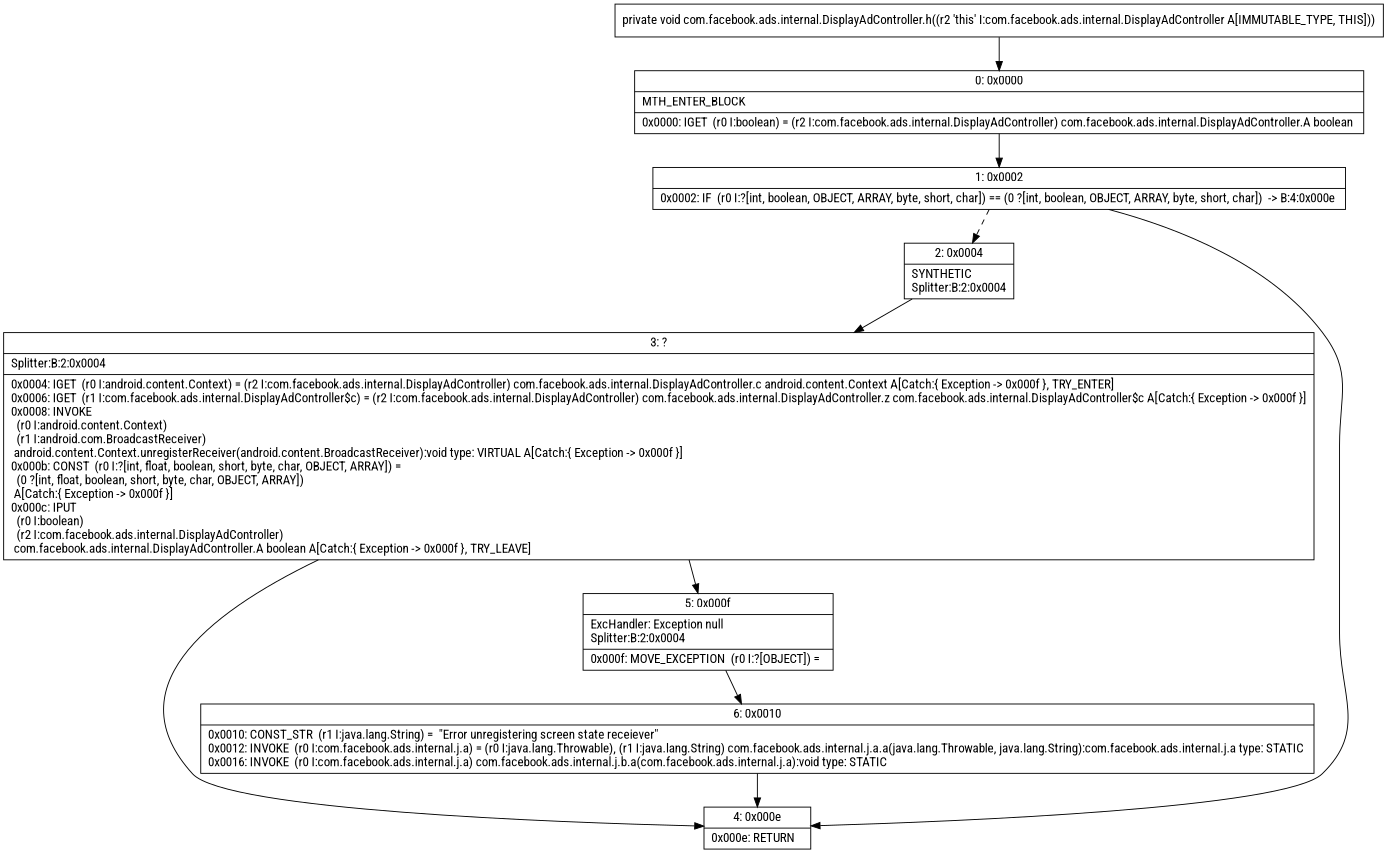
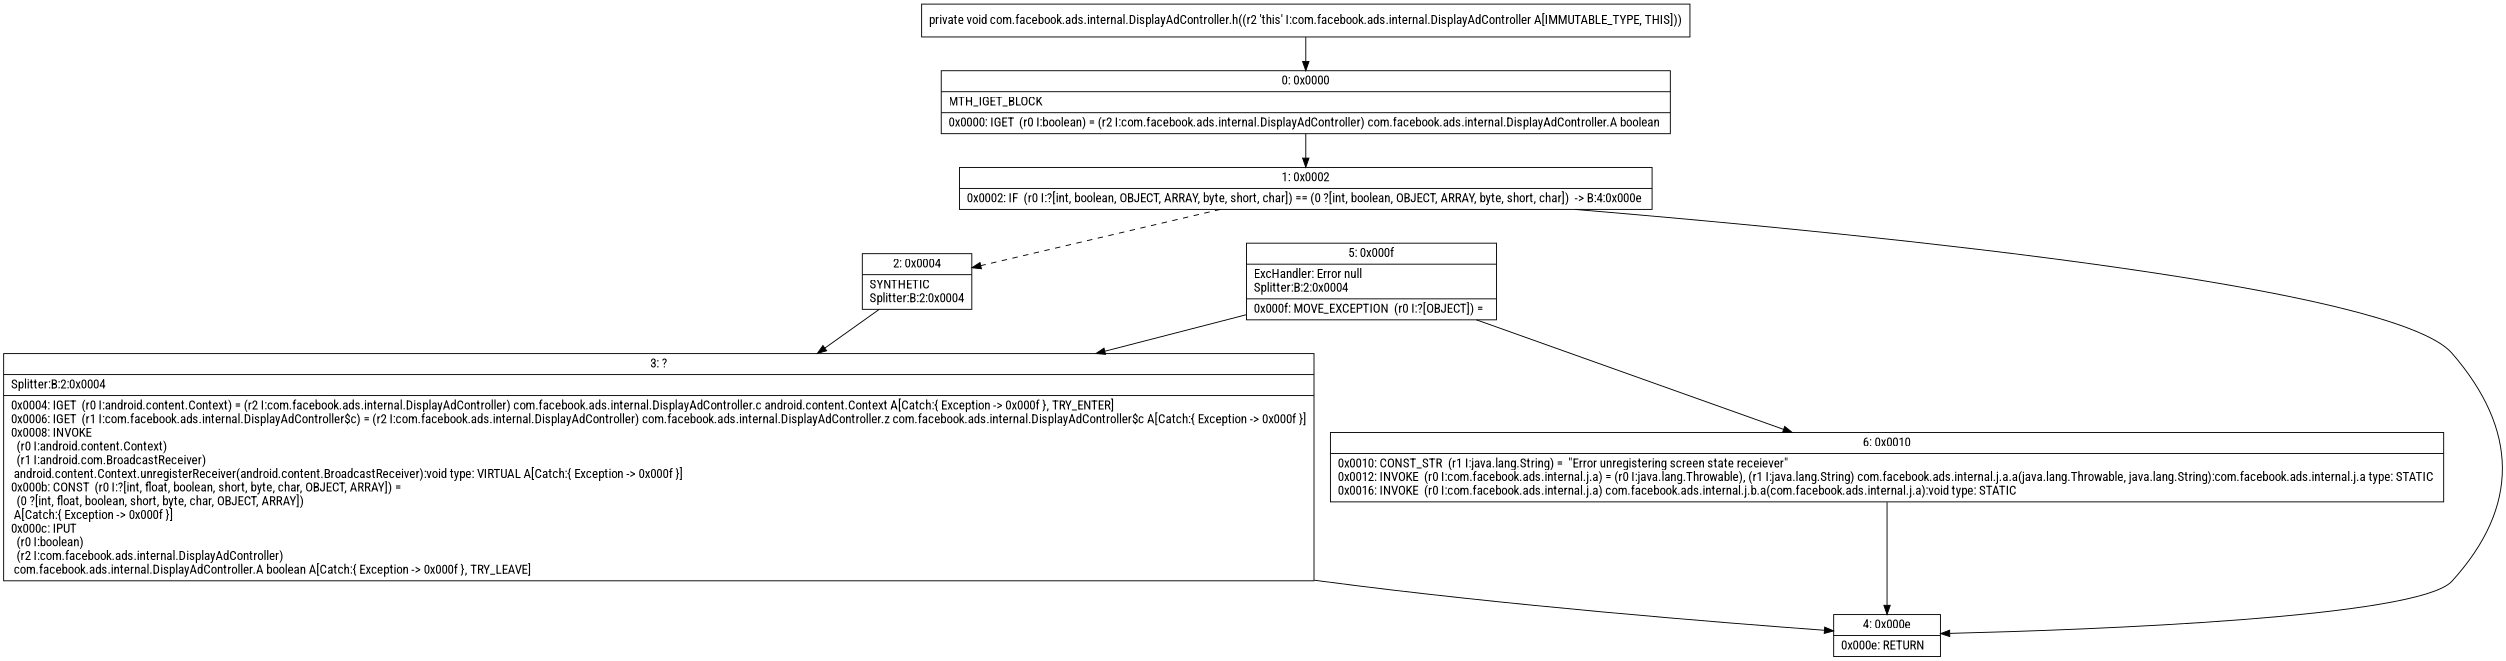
(694, 102) -> (996, 102)
(692, 572) -> (1175, 333)
(657, 625) -> (1308, 274)
